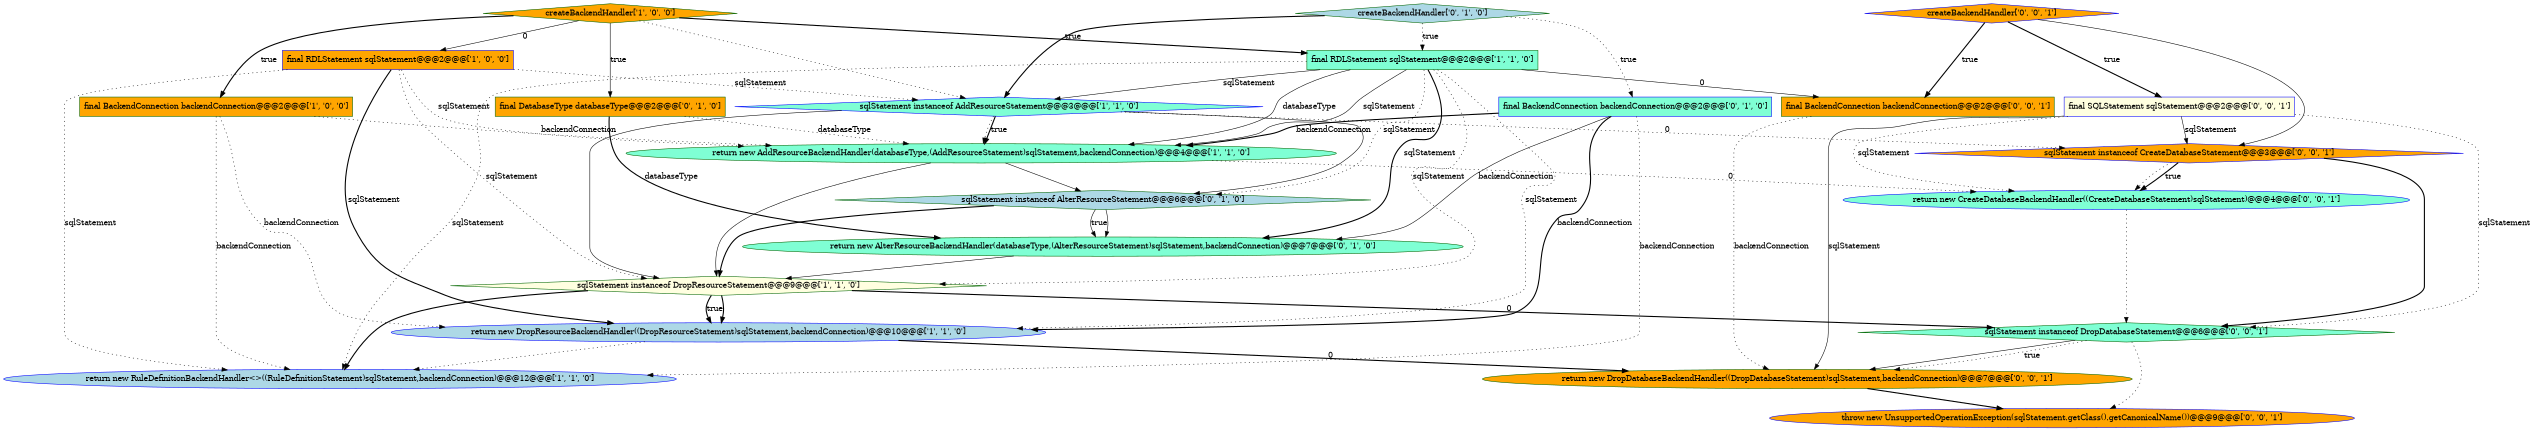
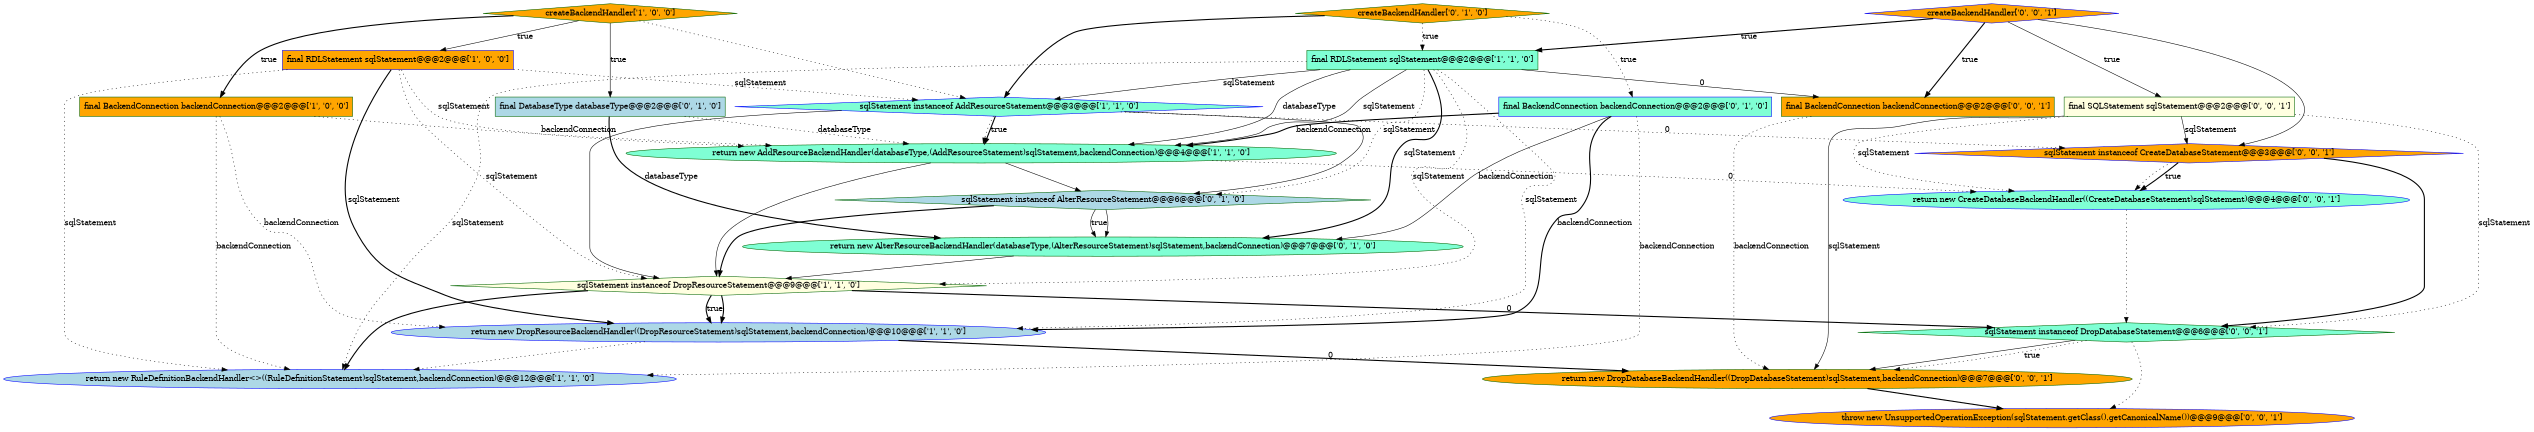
(1422, 13) -> (1422, 13)
(990, 35) -> (1738, 34)
(525, 37) -> (525, 37)
(2082, 58) -> (2082, 58)
(610, 107) -> (610, 107)
(2179, 107) -> (2179, 107)
